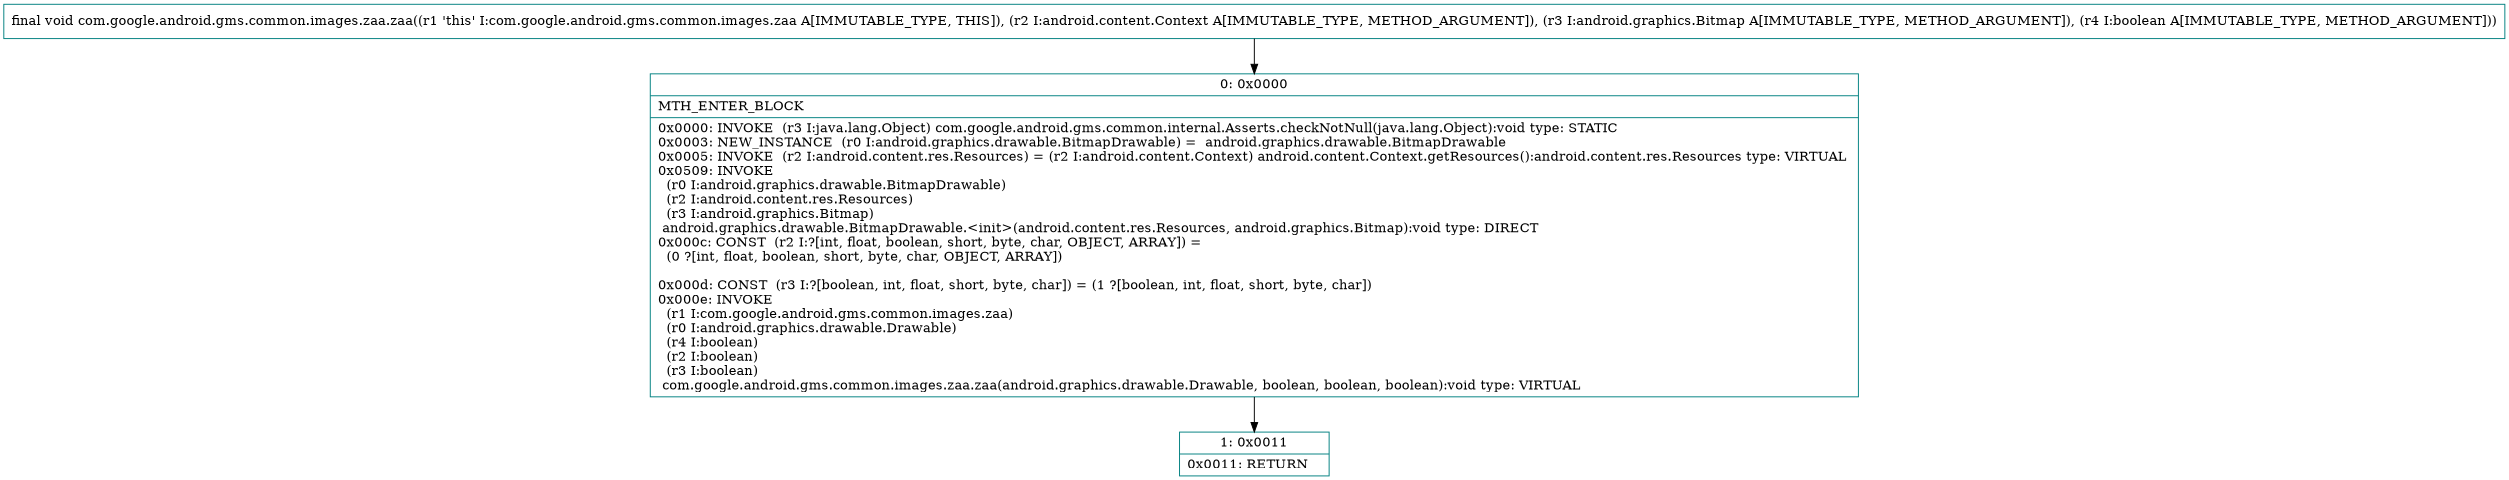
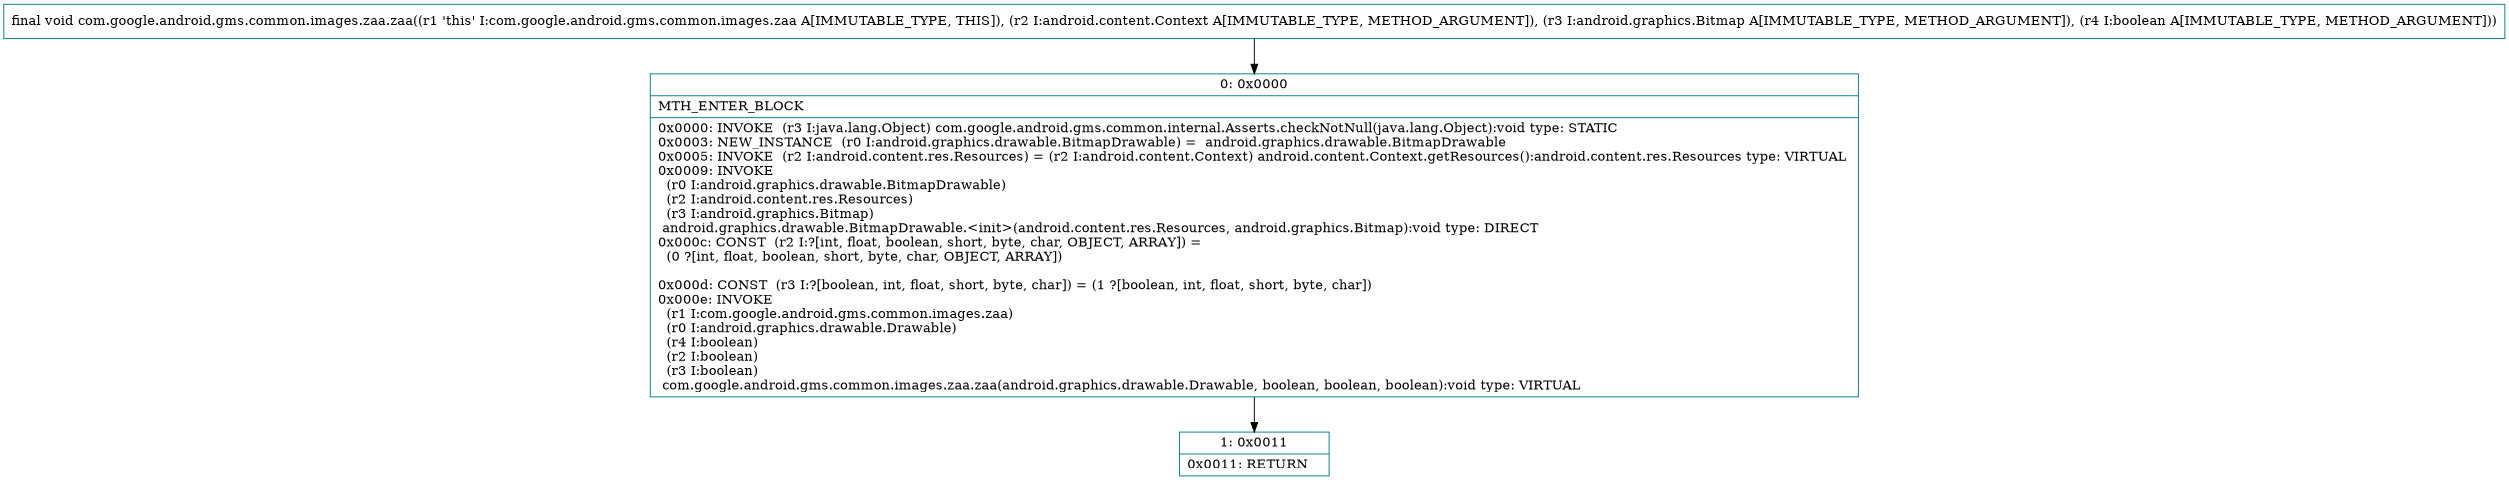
(720, 171) -> (720, 171)
